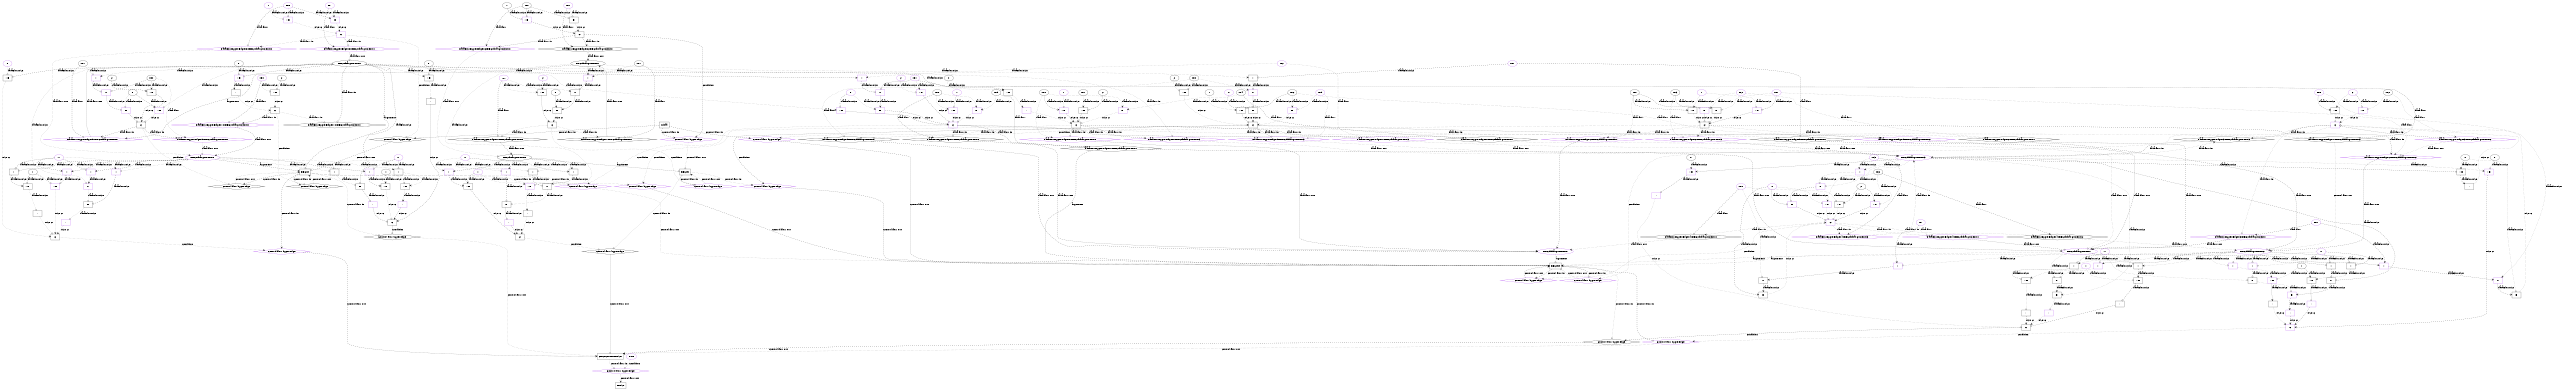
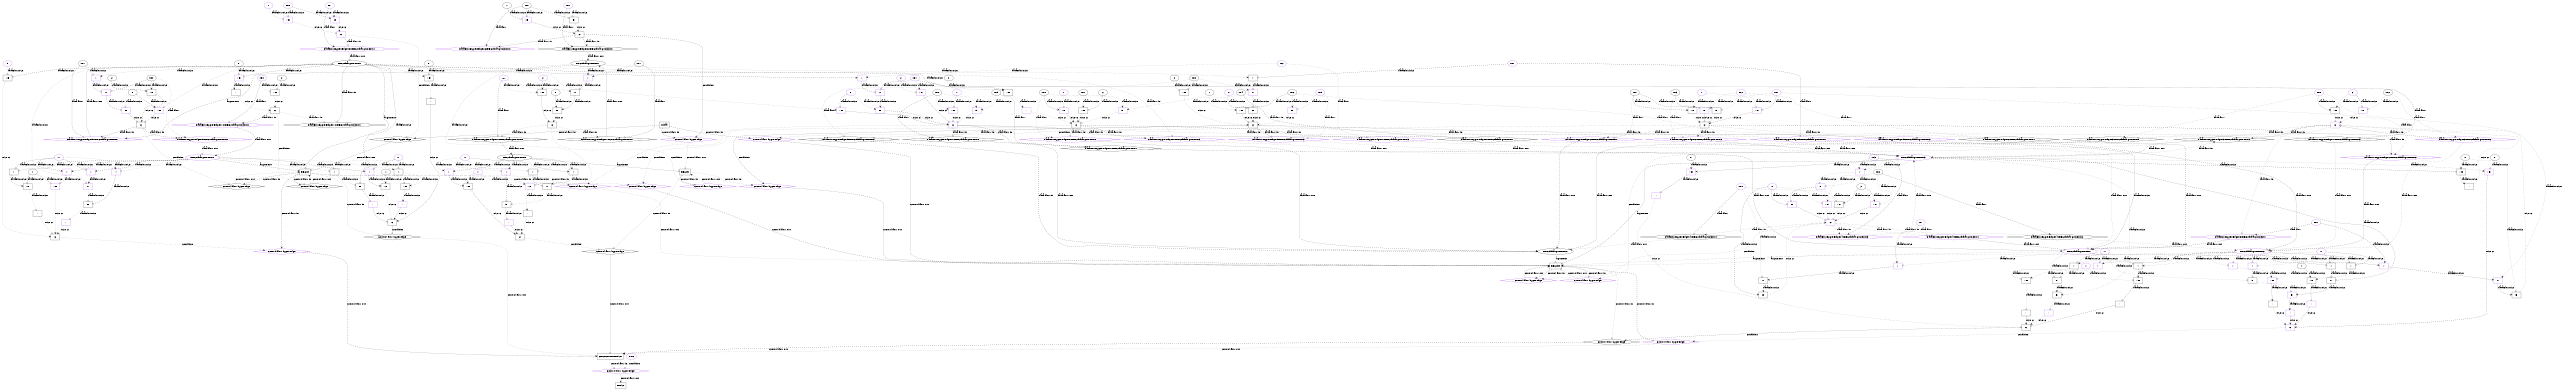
(247, 49) -> none
(1276, 118) -> (1276, 118)
(438, 119) -> none
(607, 140) -> (607, 140)
(1800, 140) -> (1800, 140)
none -> (2113, 140)
(2425, 147) -> (2397, 234)
(2157, 148) -> (2157, 148)
(1046, 196) -> (1046, 196)
(1923, 196) -> (1923, 196)
(2142, 196) -> (2142, 196)
(2343, 196) -> (2343, 196)
(1556, 252) -> (1556, 252)
(1140, 260) -> (1703, 163)
